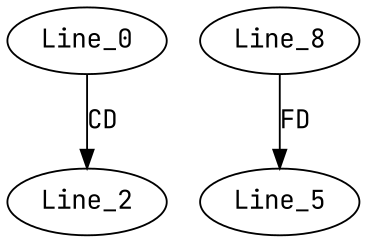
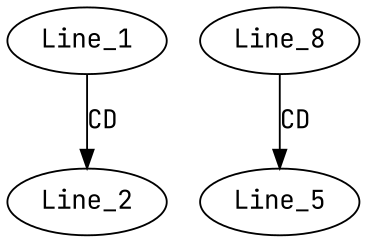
(87, 41) -> (87, 41)
(296, 121) -> (296, 121)
